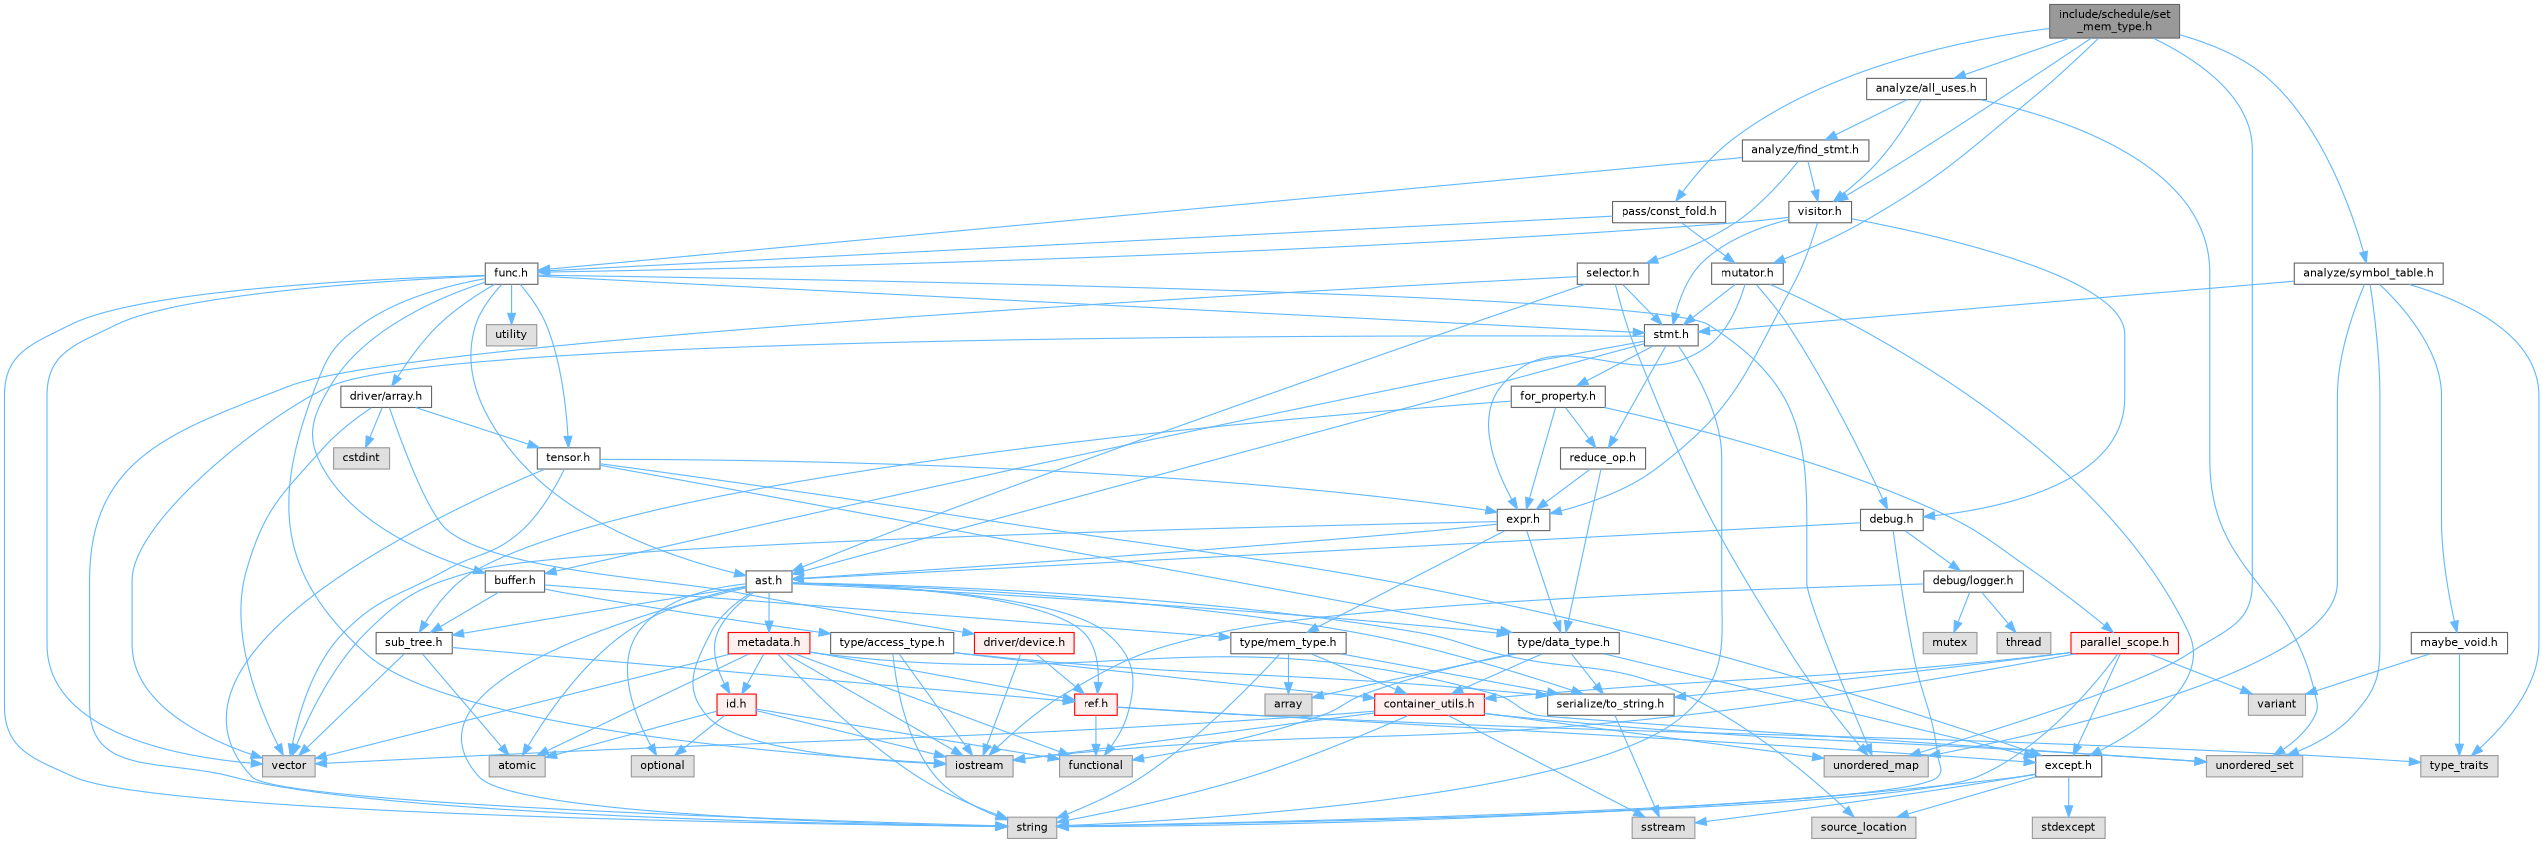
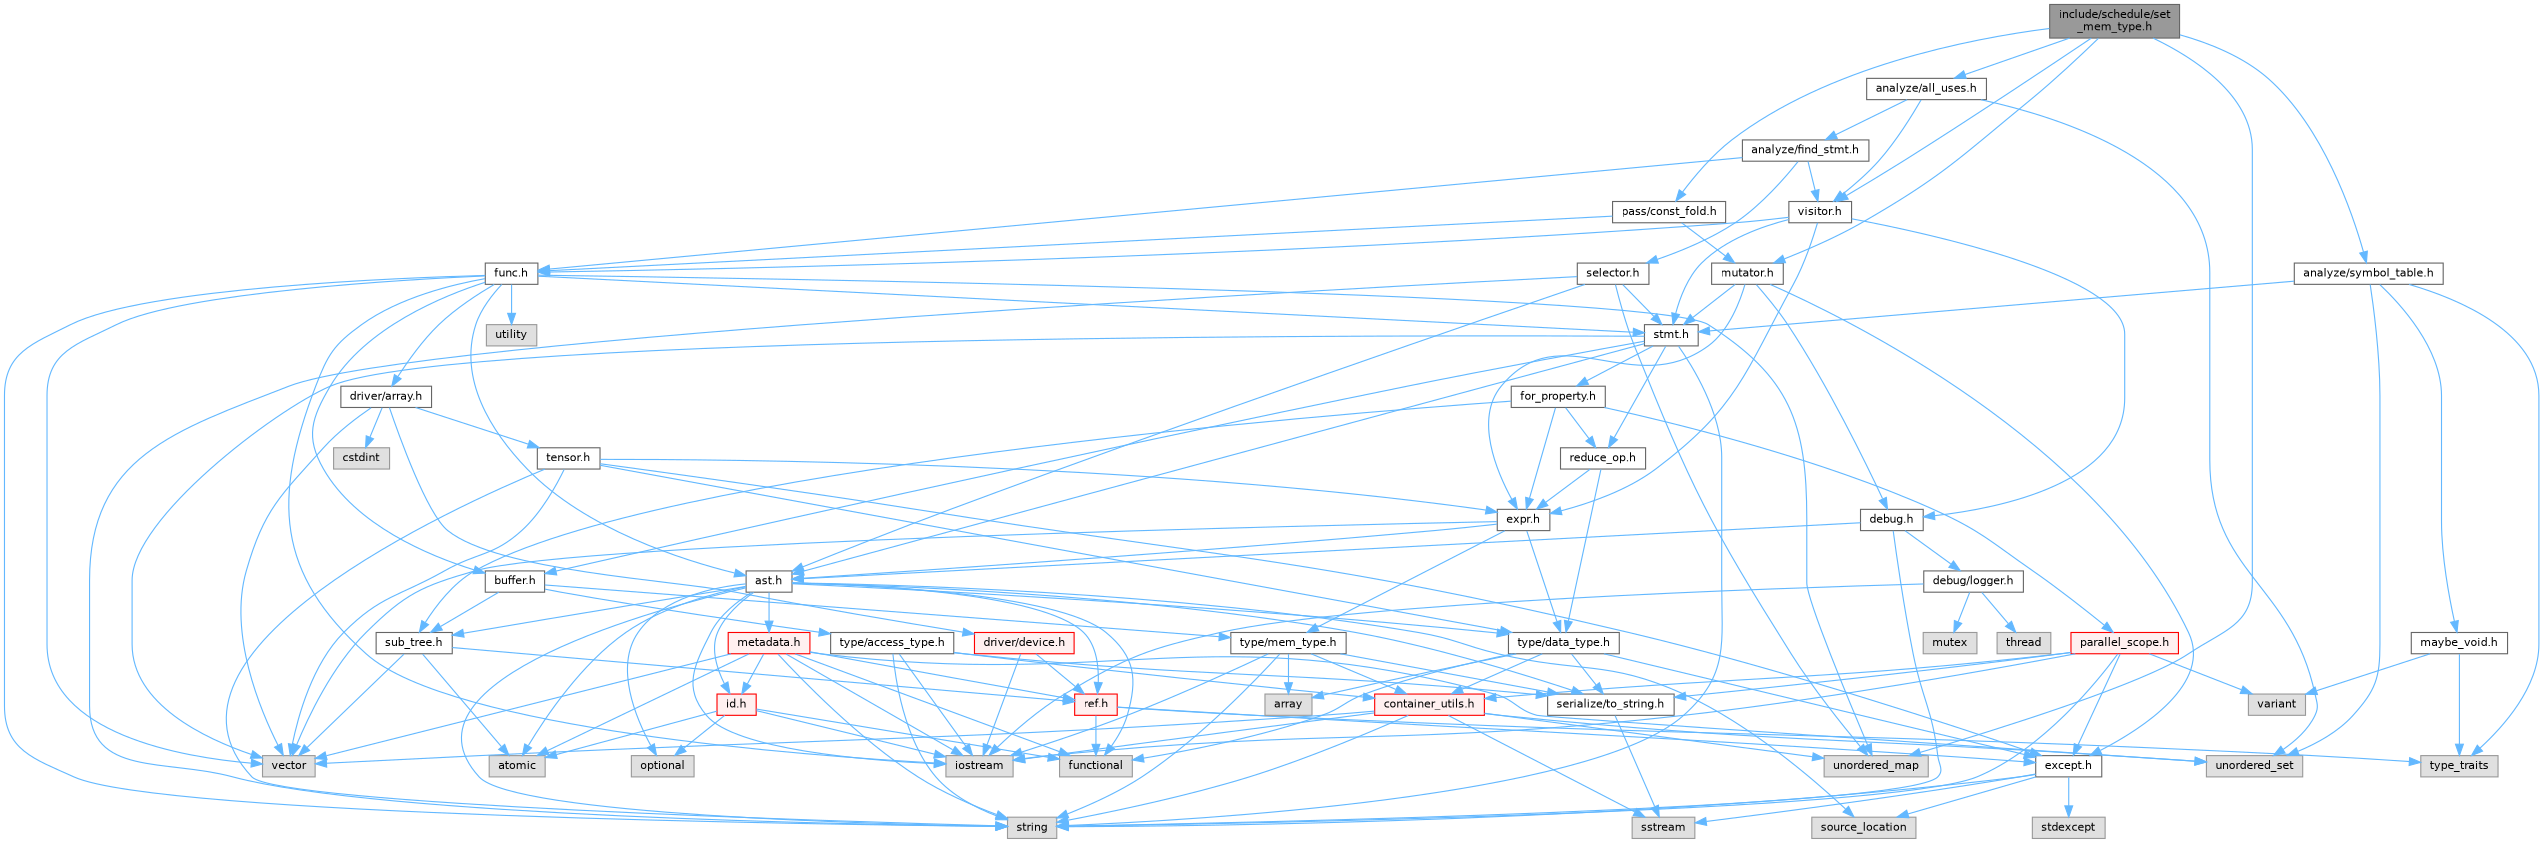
(558, 364) -> none
(2309, 628) -> none
none -> (1159, 703)
